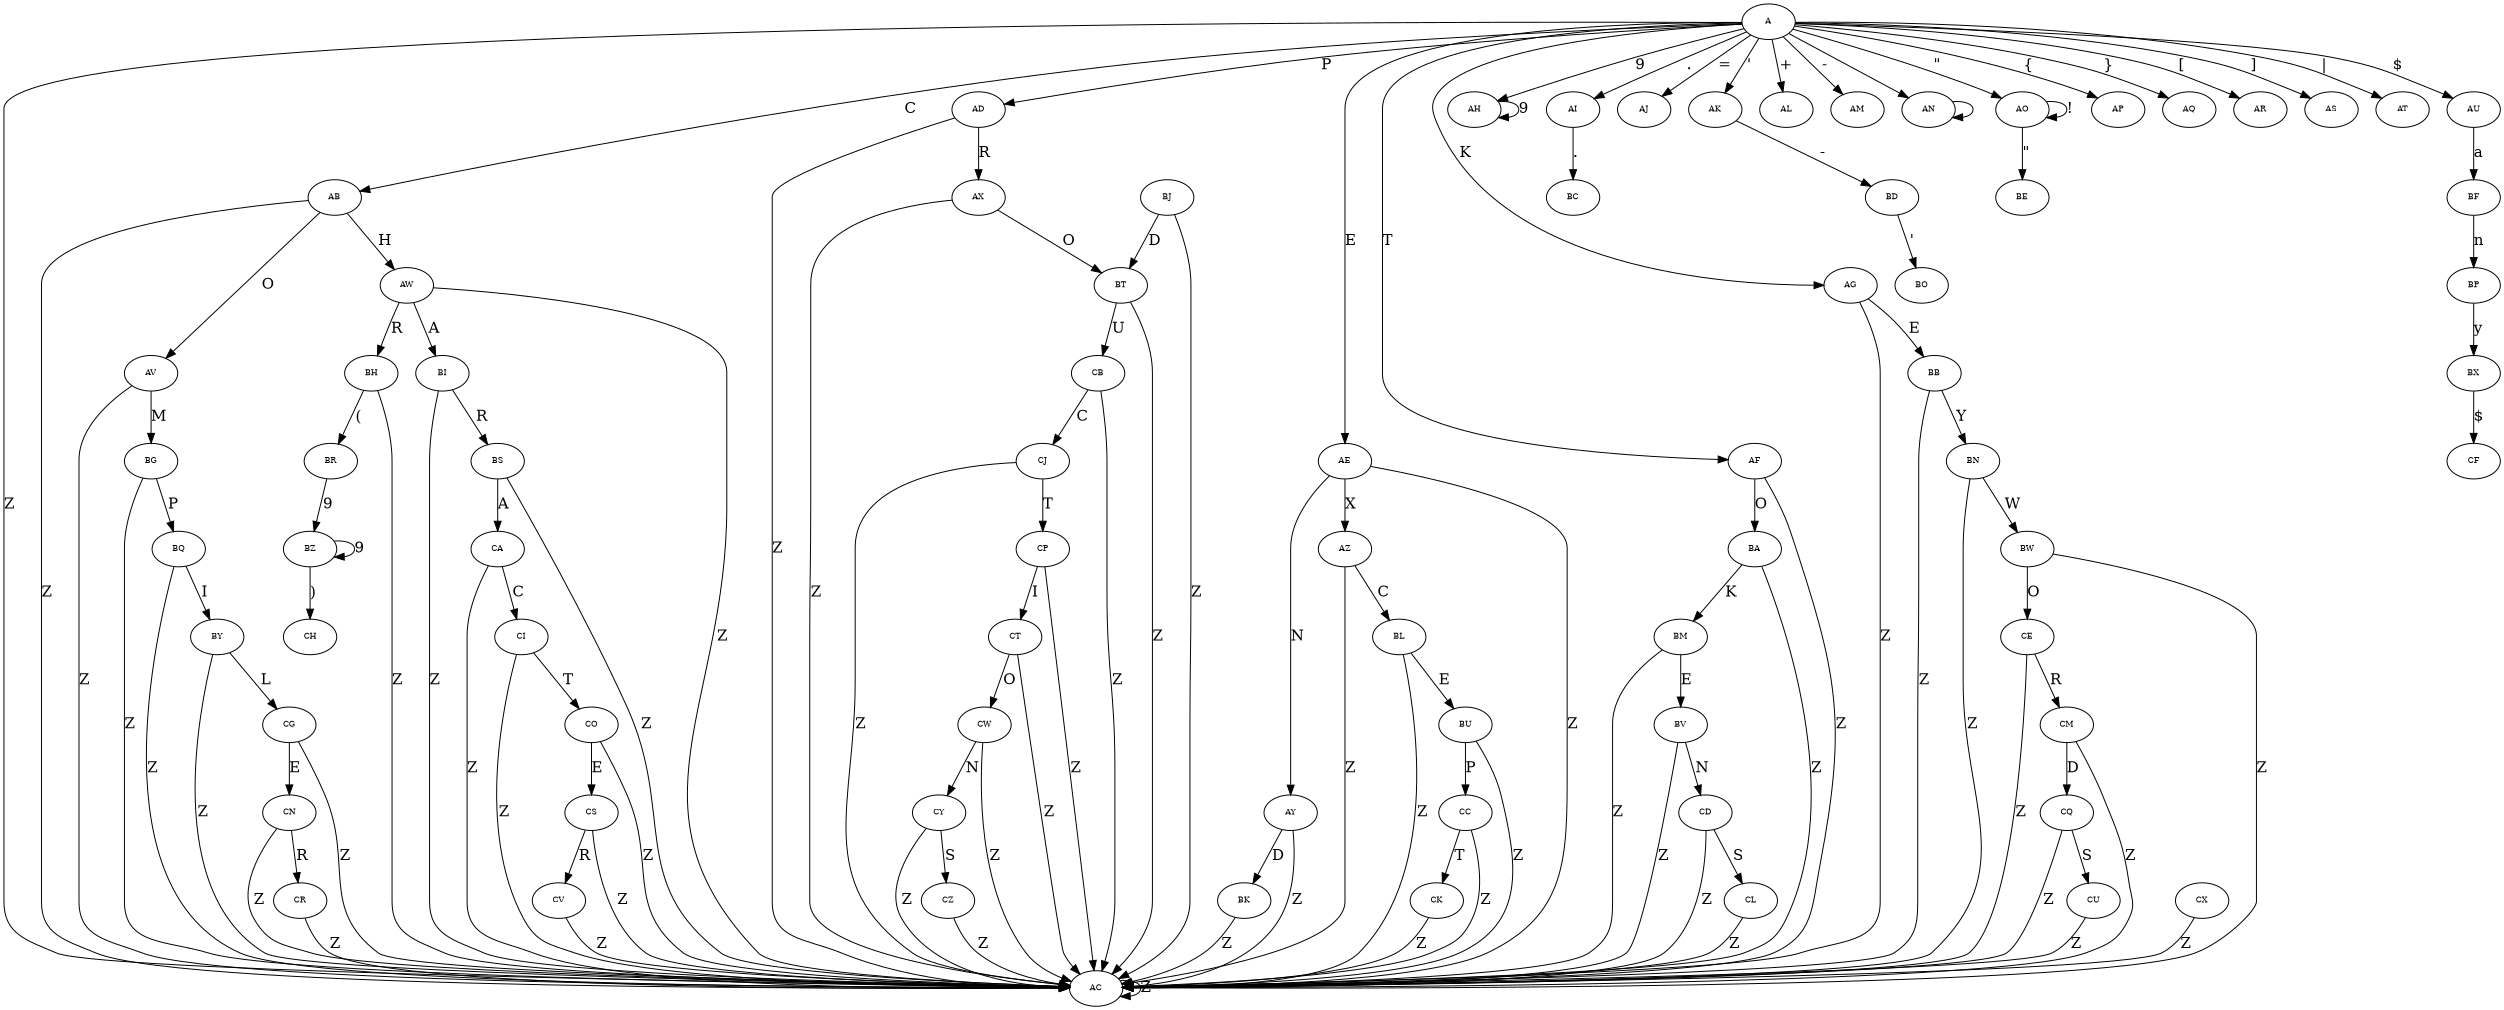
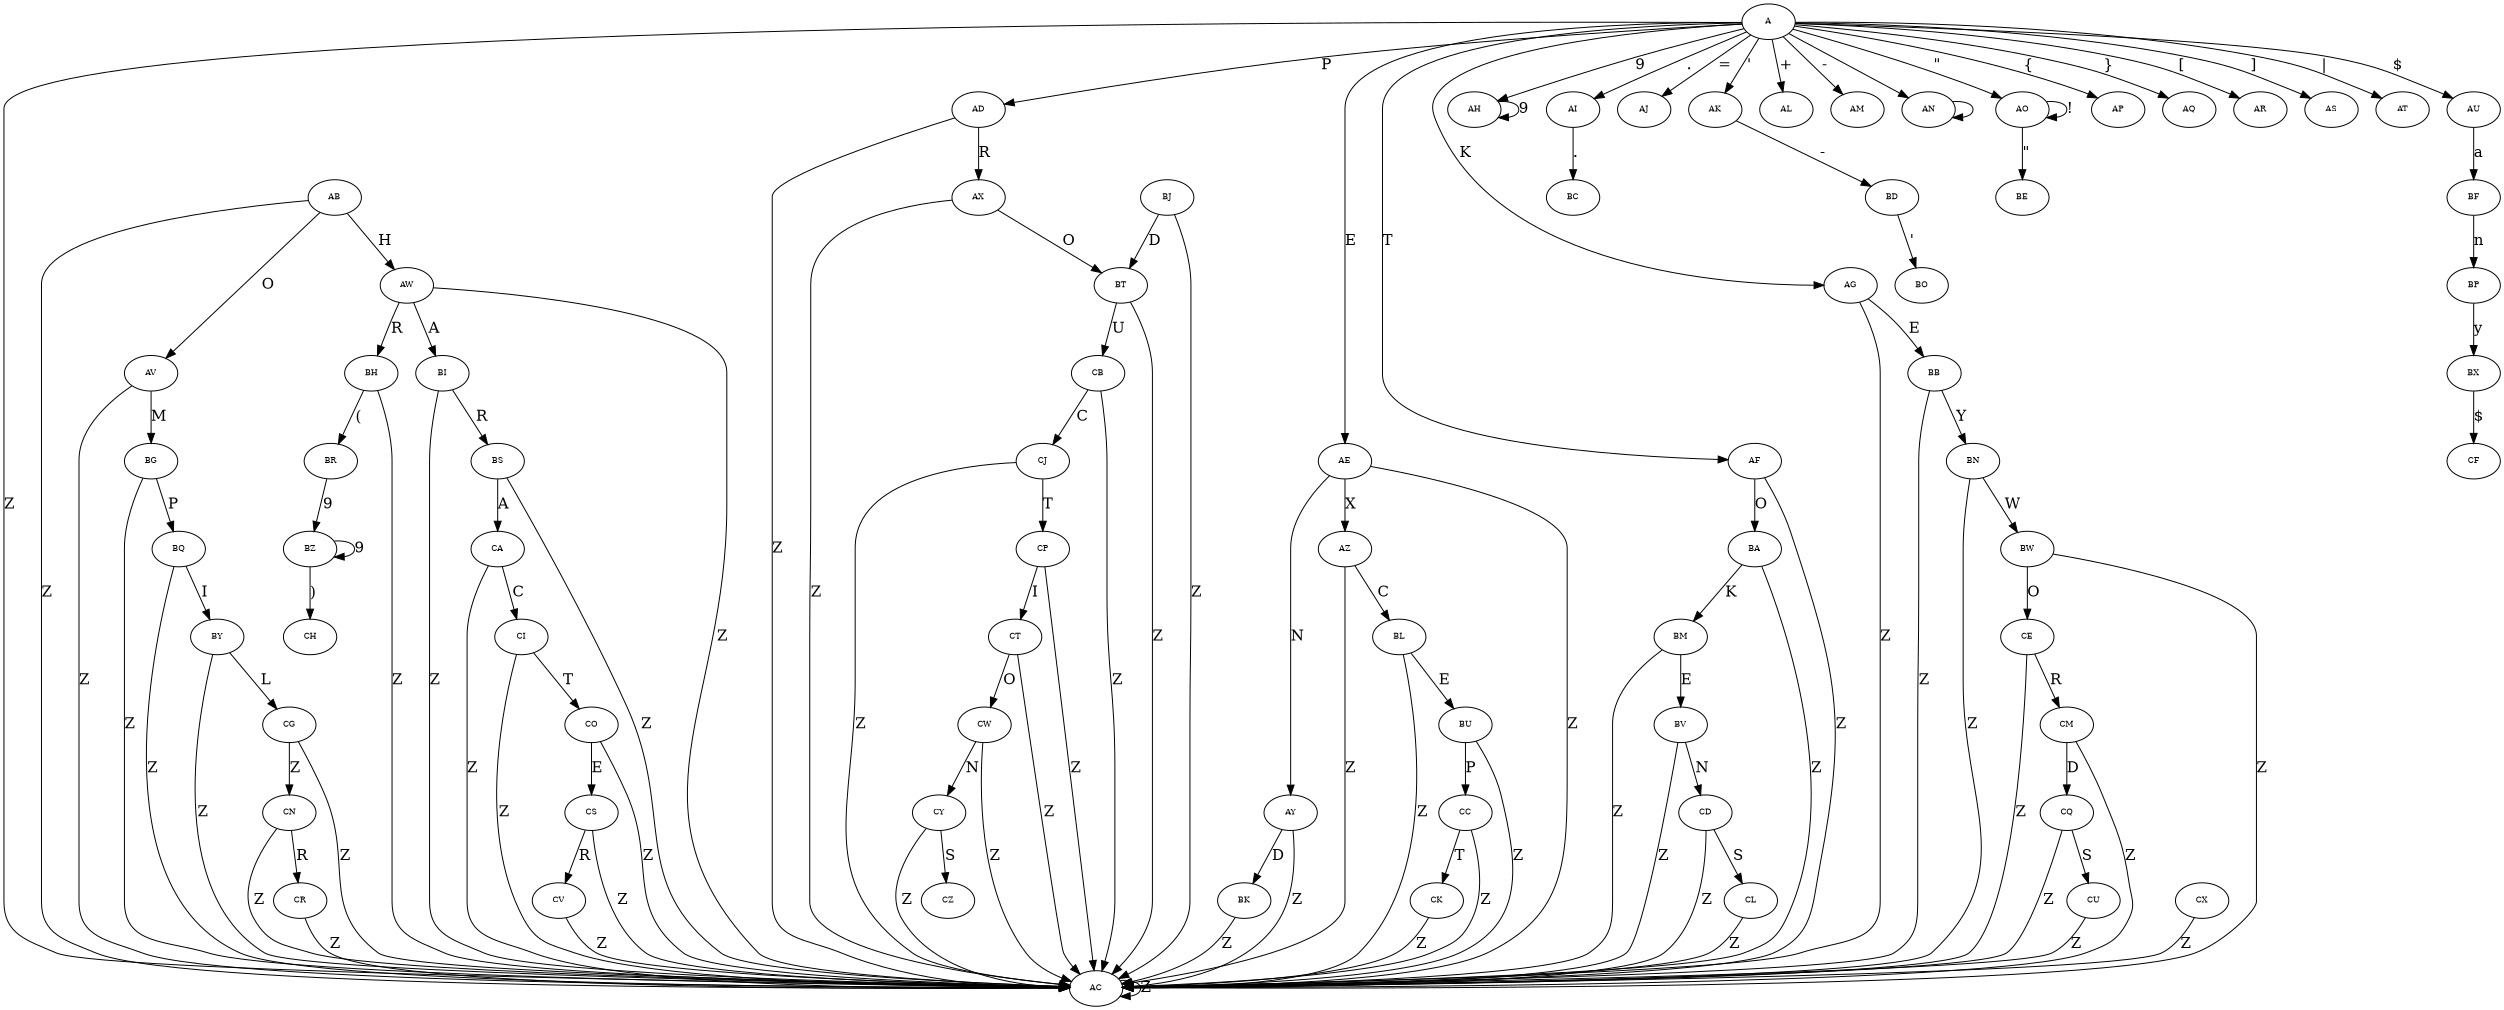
(1052, 73) -> none
(295, 769) -> (295, 769)
(997, 965) -> none
